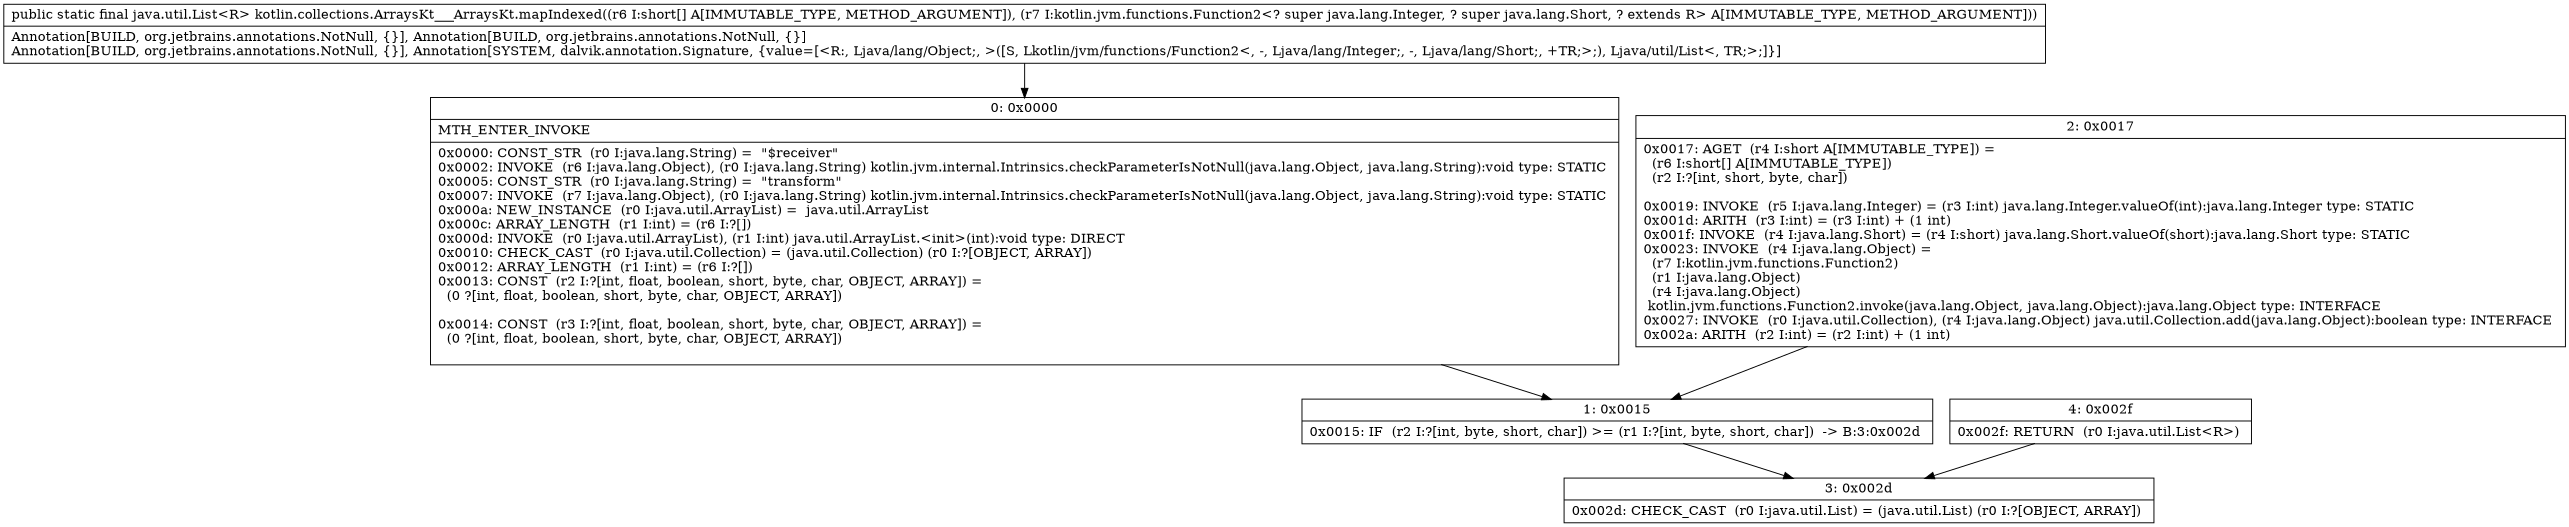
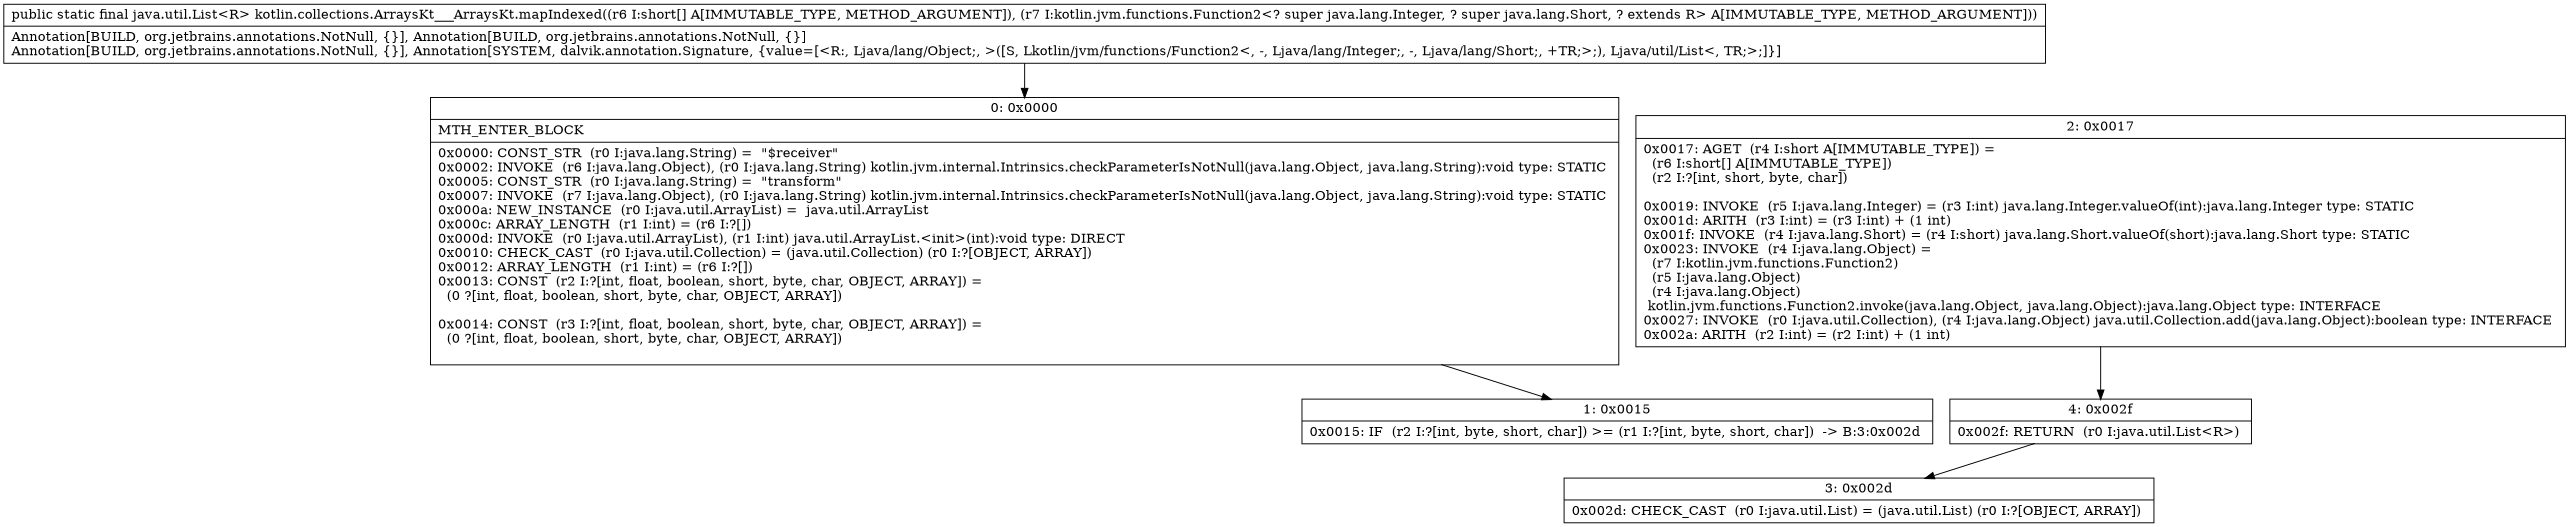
(515, 130) -> (511, 130)
(1722, 278) -> (1722, 278)
(1744, 371) -> (2101, 368)
(1734, 459) -> none
